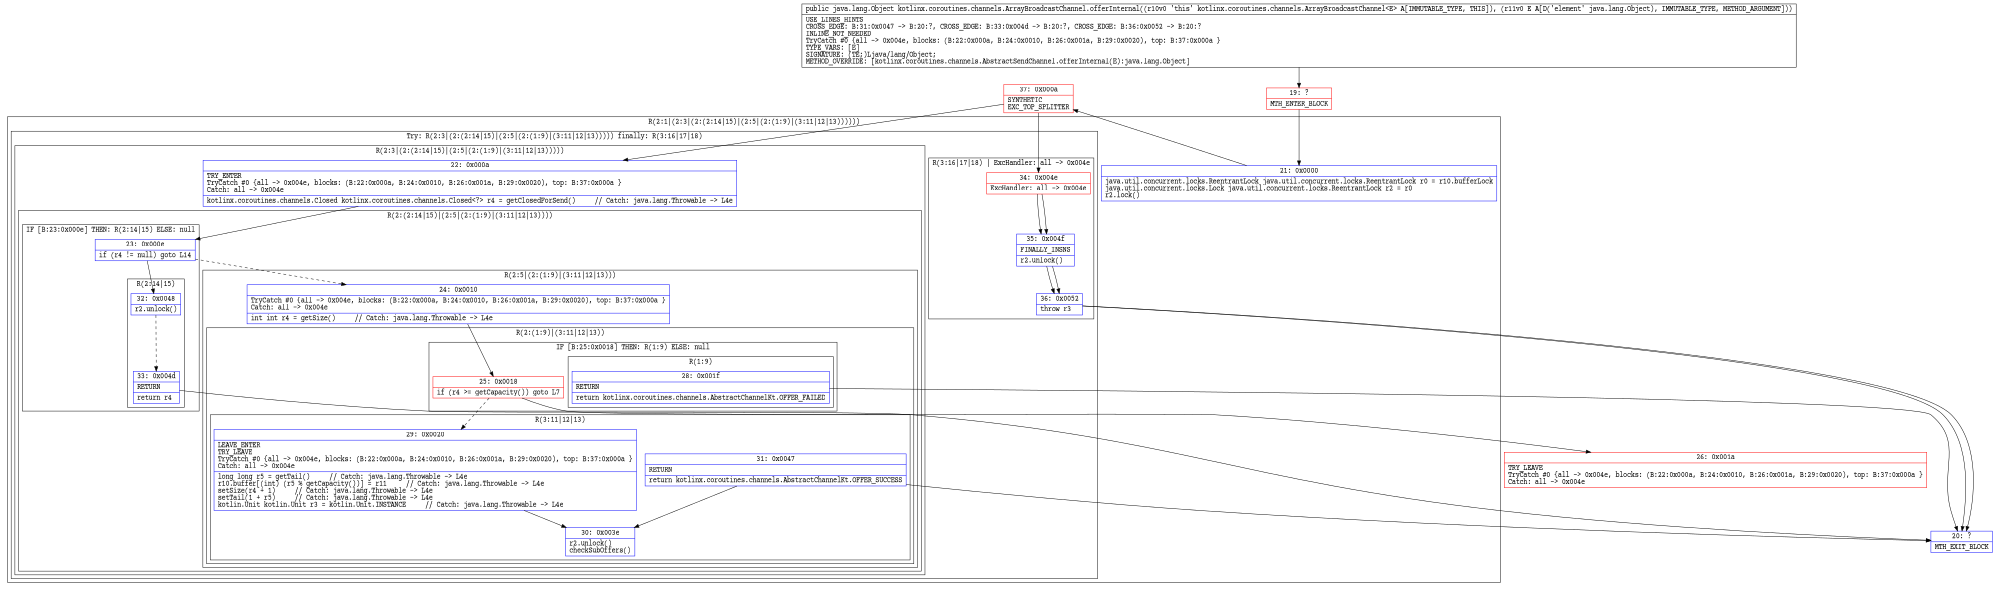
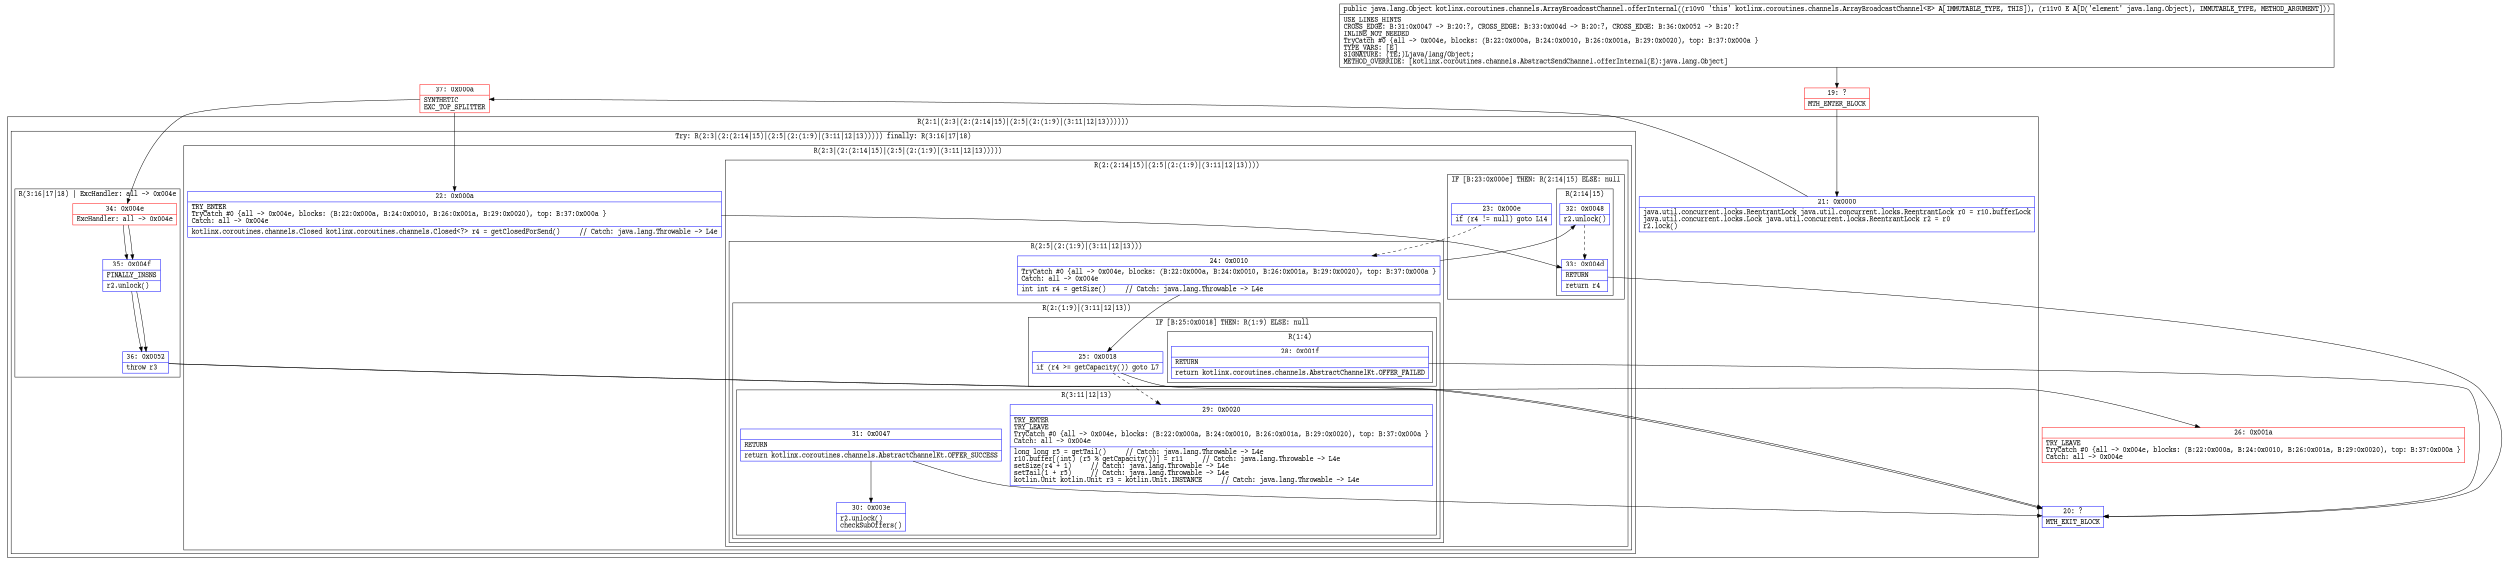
(279, 222) -> (1141, 223)
(150, 275) -> (1511, 250)
(701, 362) -> (1300, 337)
(498, 387) -> (1098, 362)
(239, 445) -> (1031, 420)
(543, 518) -> none
